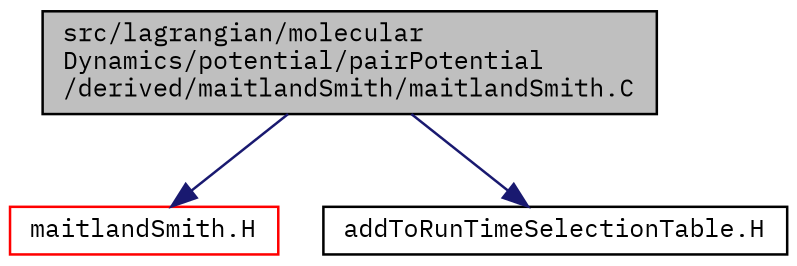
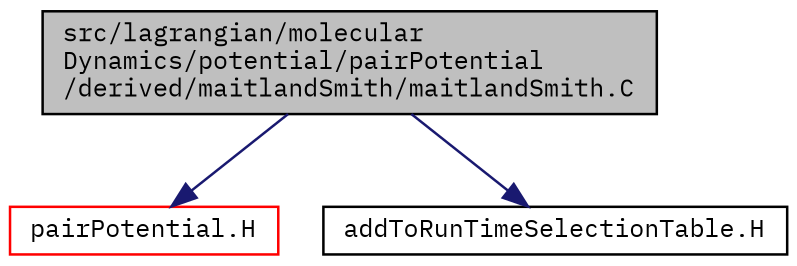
(144, 231) -> (144, 231)
